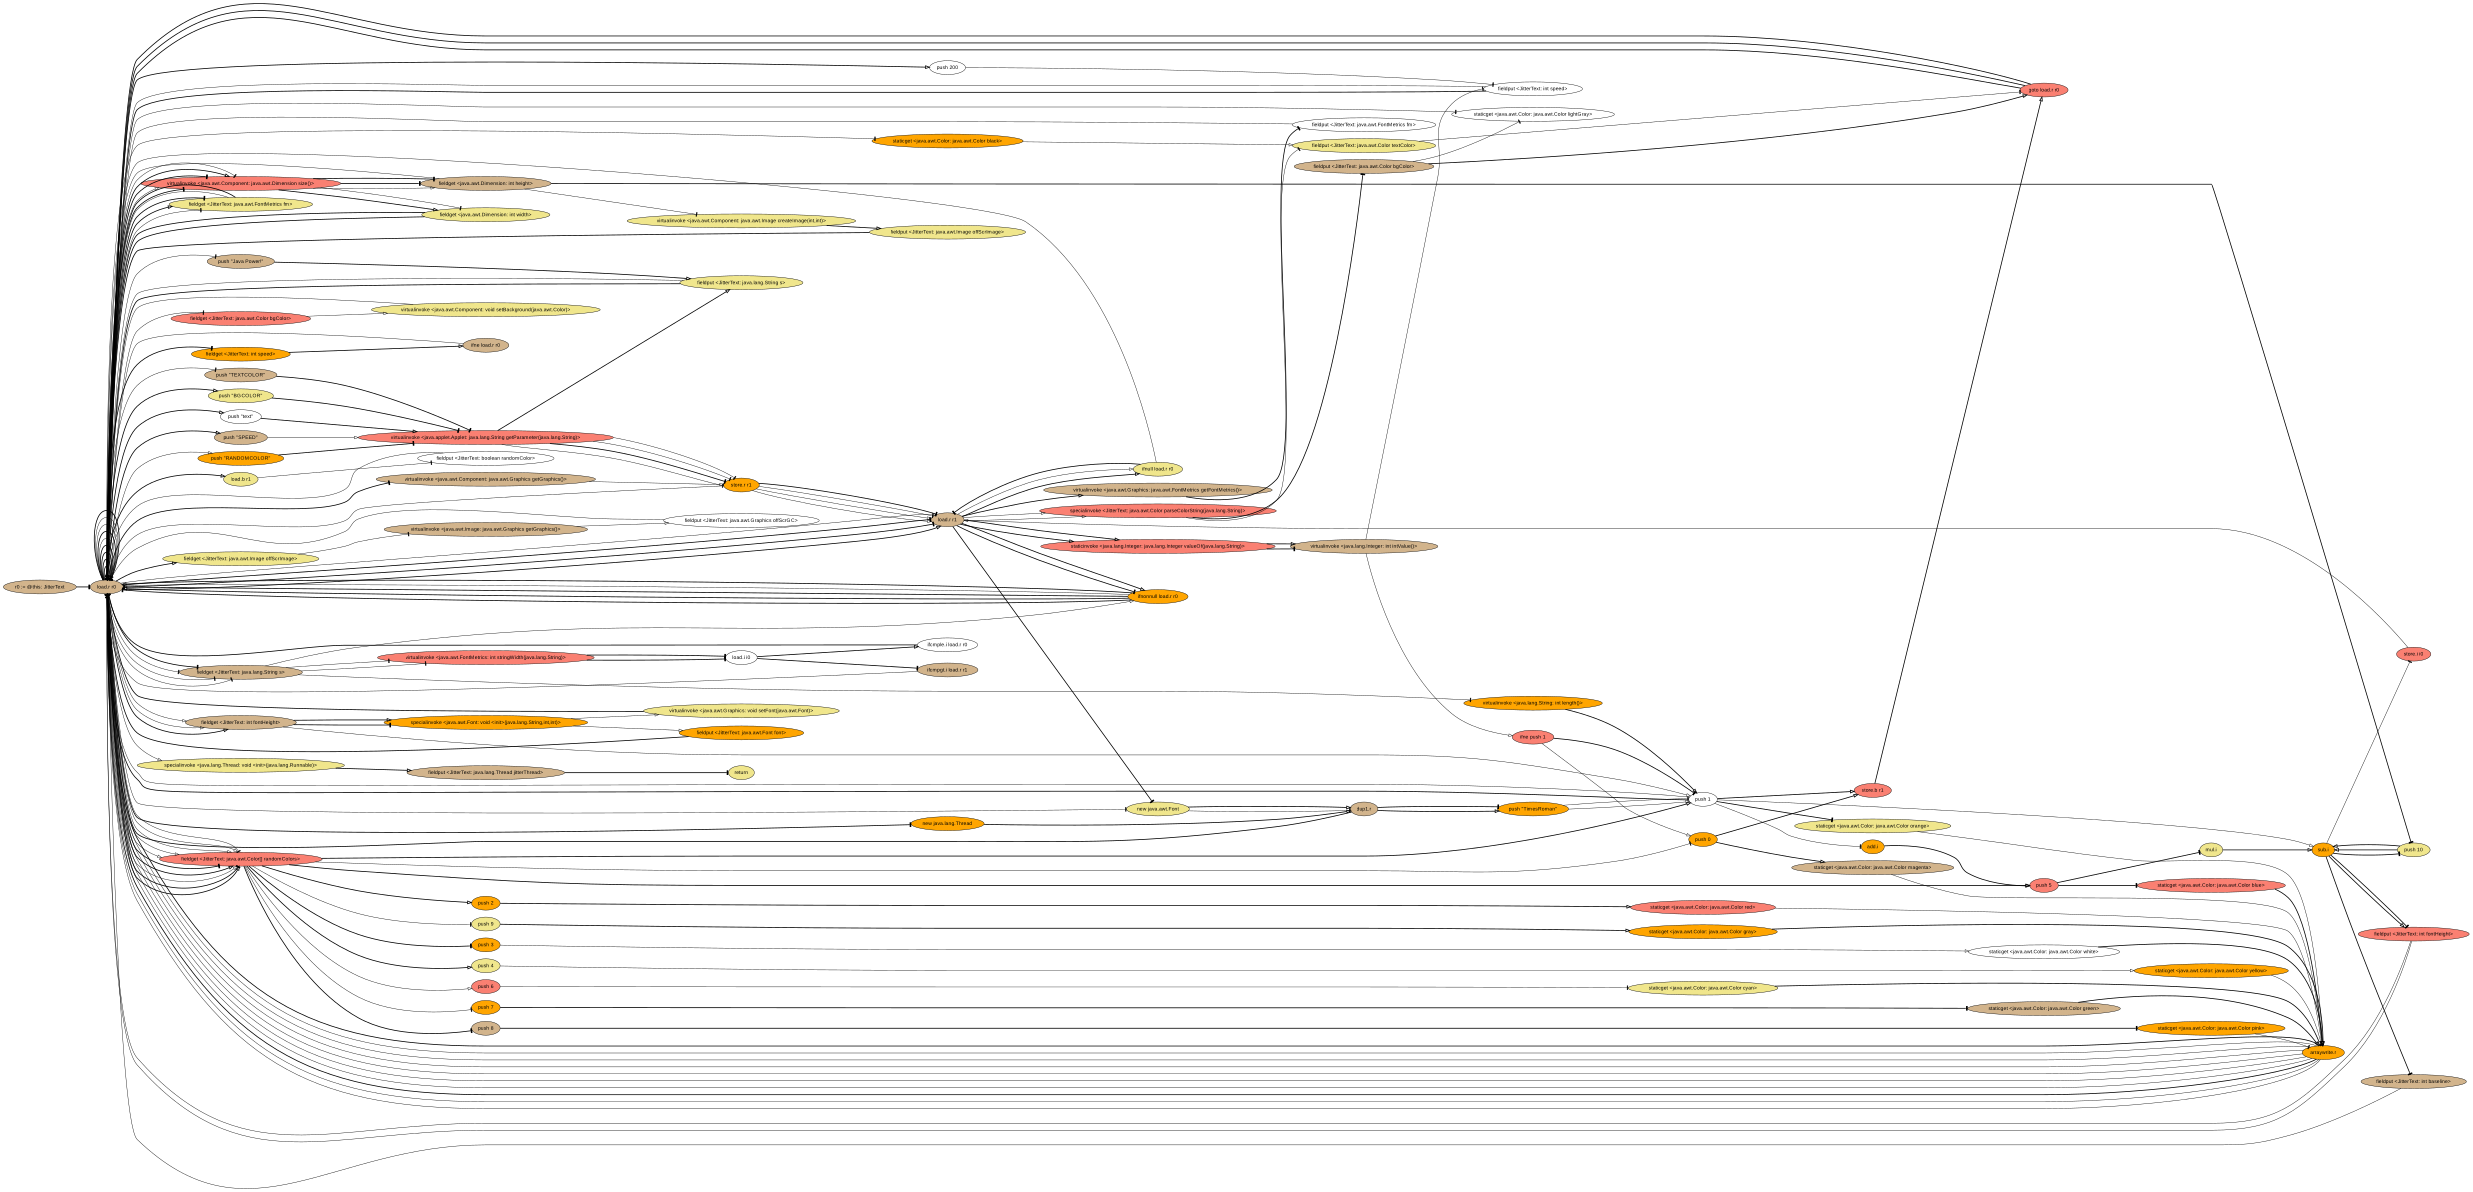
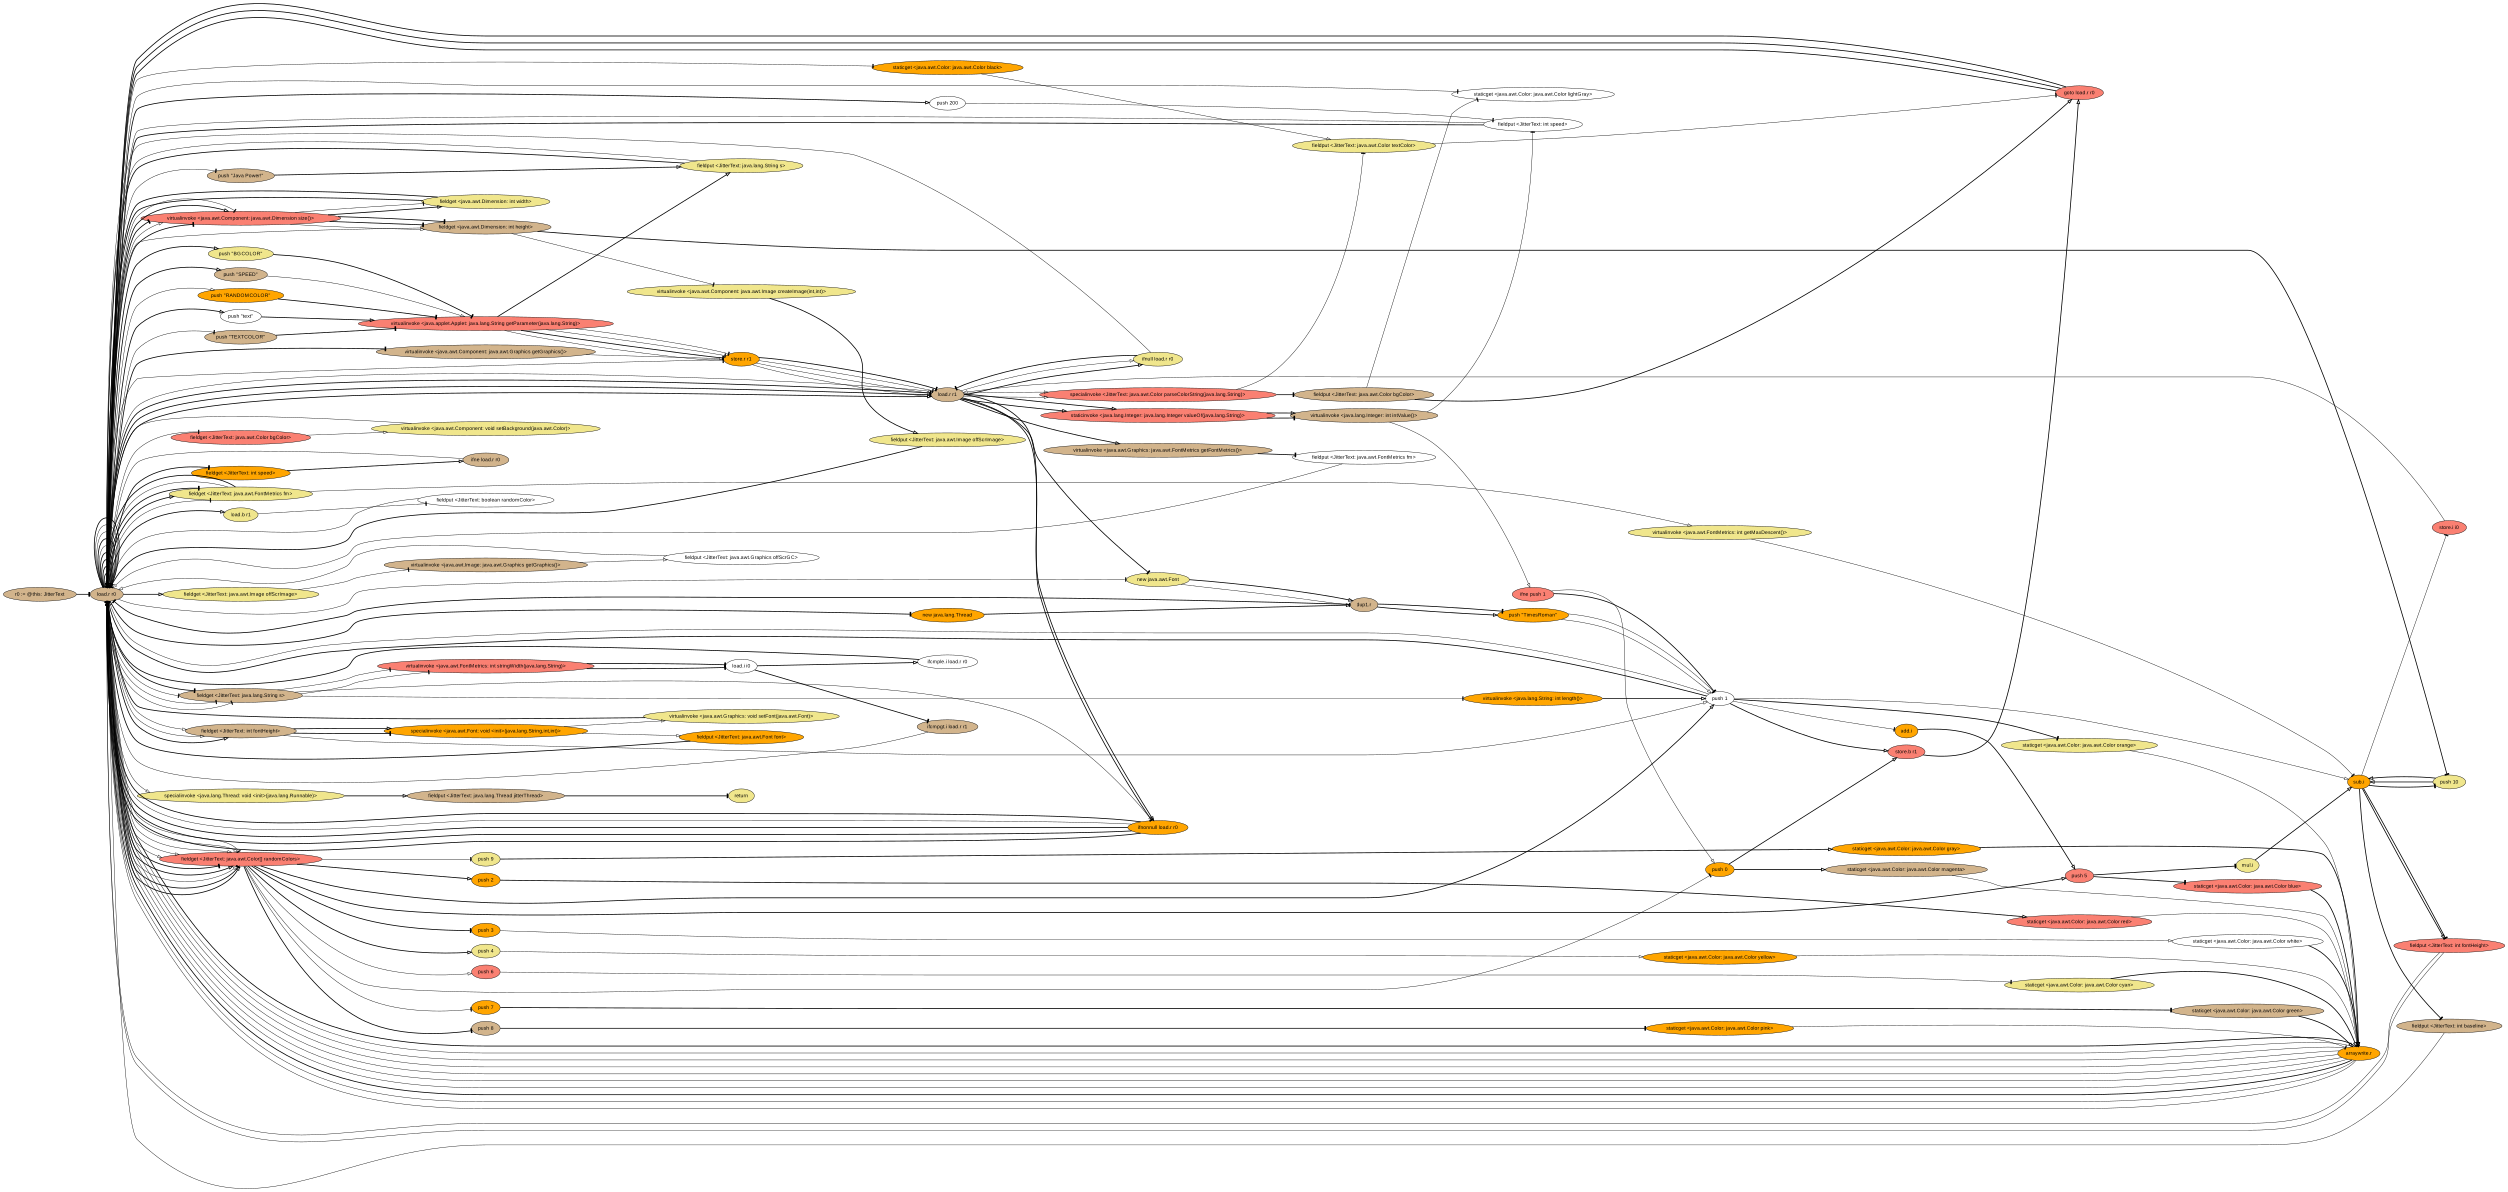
none -> (1720, 533)
